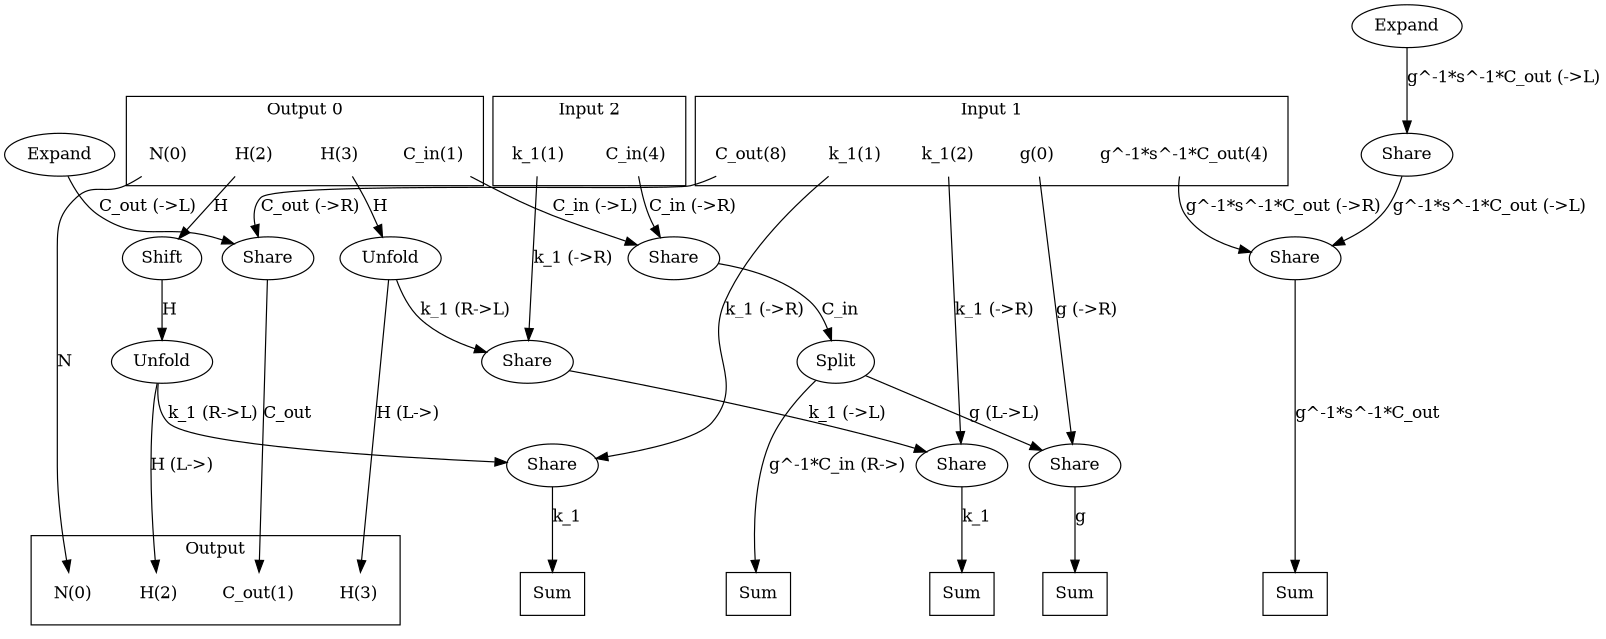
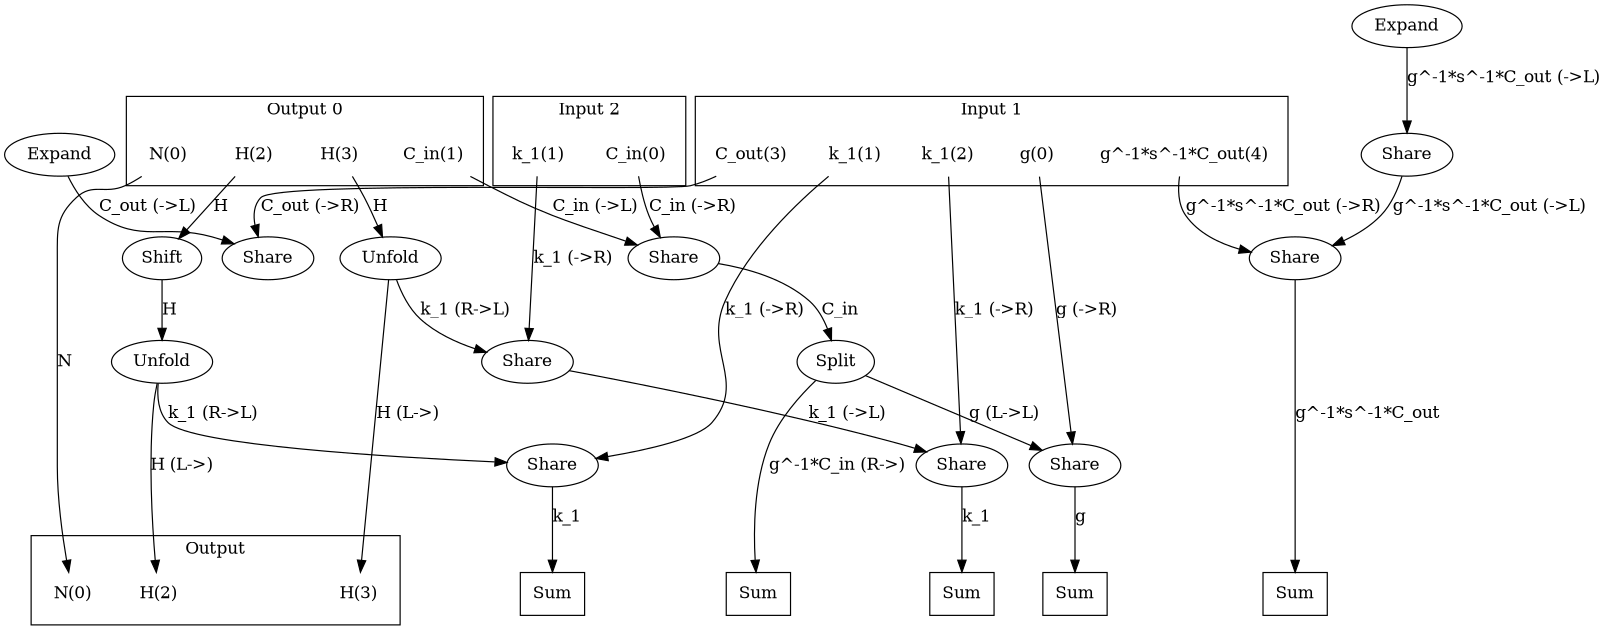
(636, 155) -> (636, 155)
(751, 155) -> (751, 155)
(258, 594) -> none
